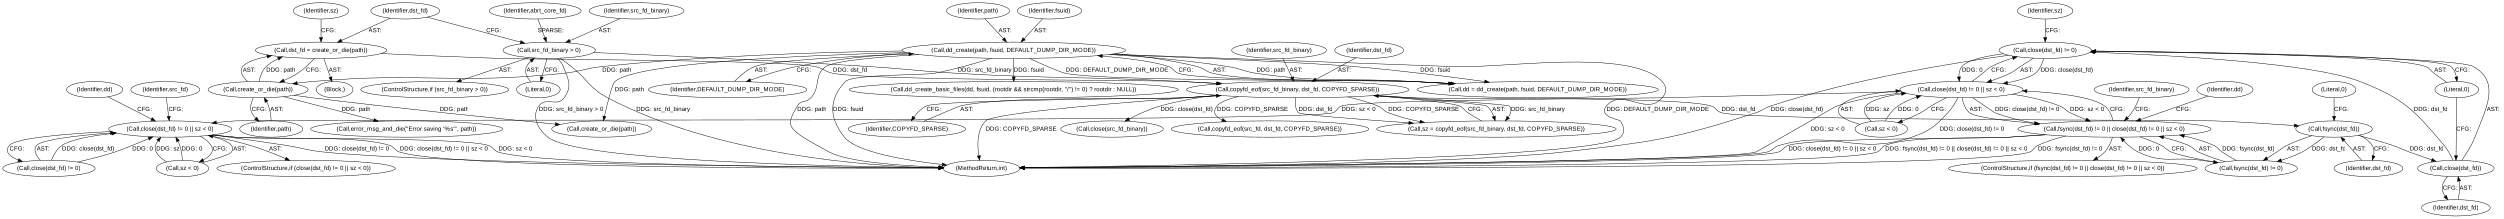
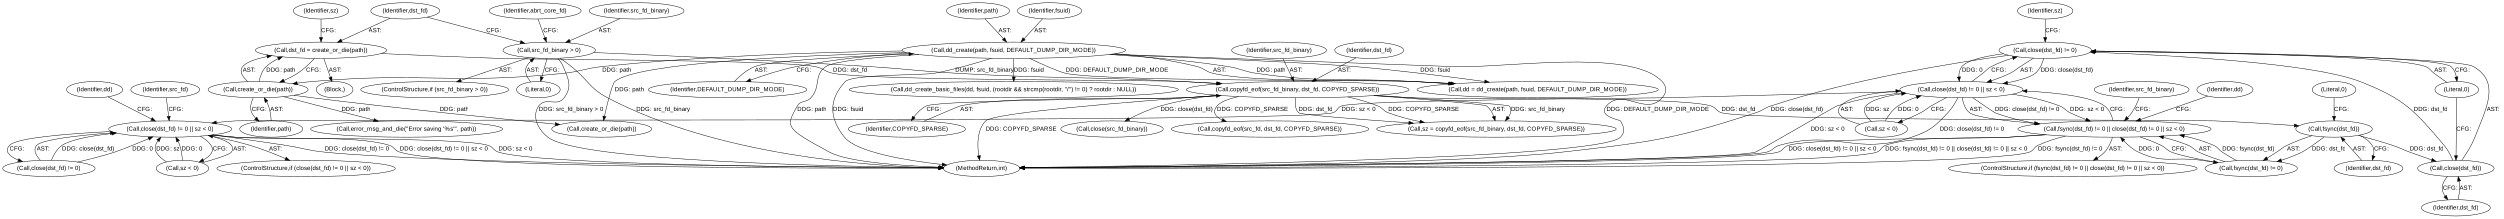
(552, 31) -> (552, 31)
(985, 70) -> (985, 70)
(1206, 77) -> none
(1457, 105) -> none
